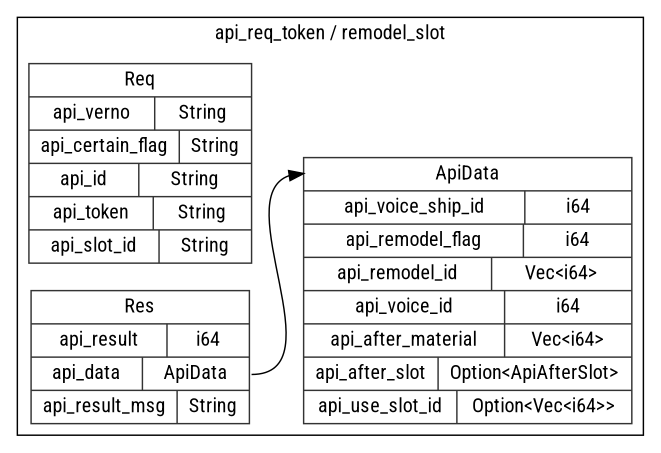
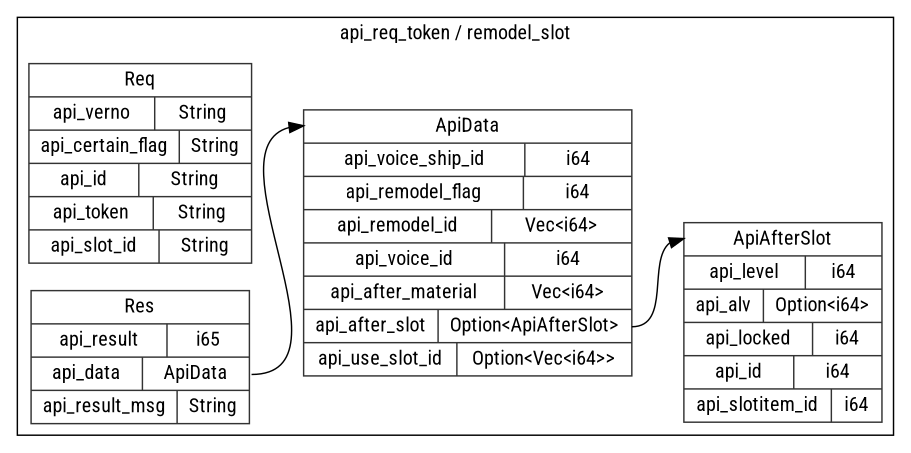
none -> (783, 322)
(208, 340) -> (208, 340)
